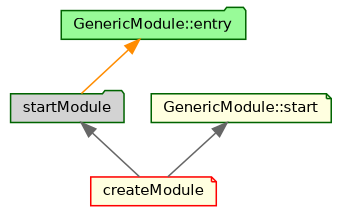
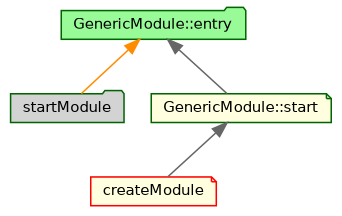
none -> (203, 72)
(116, 155) -> none
